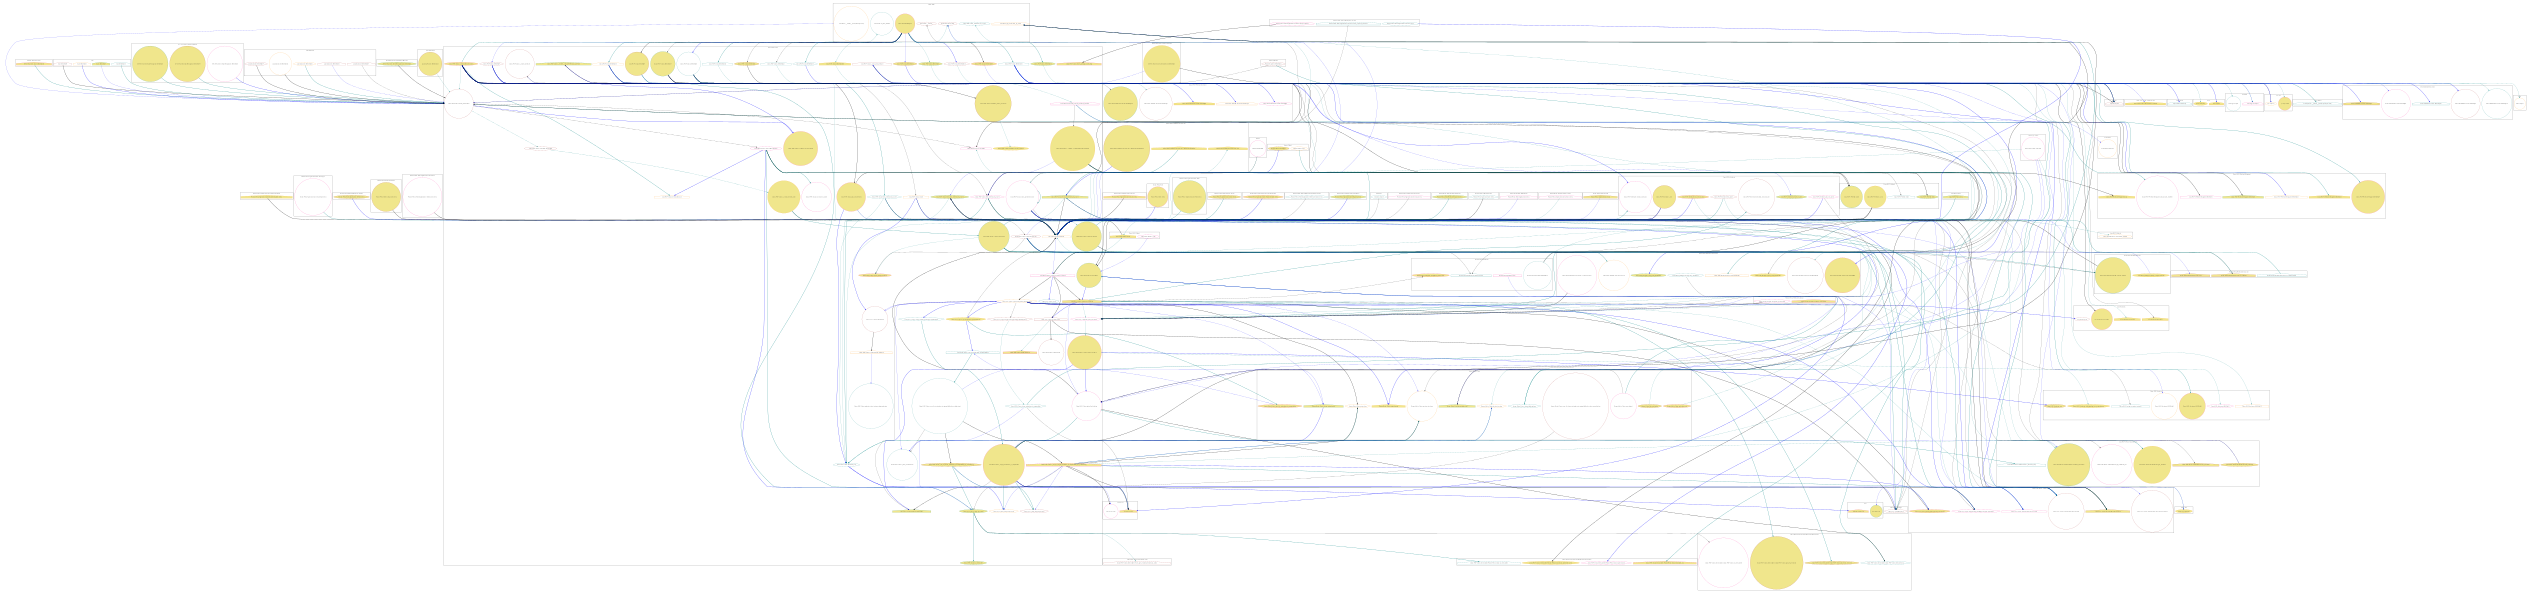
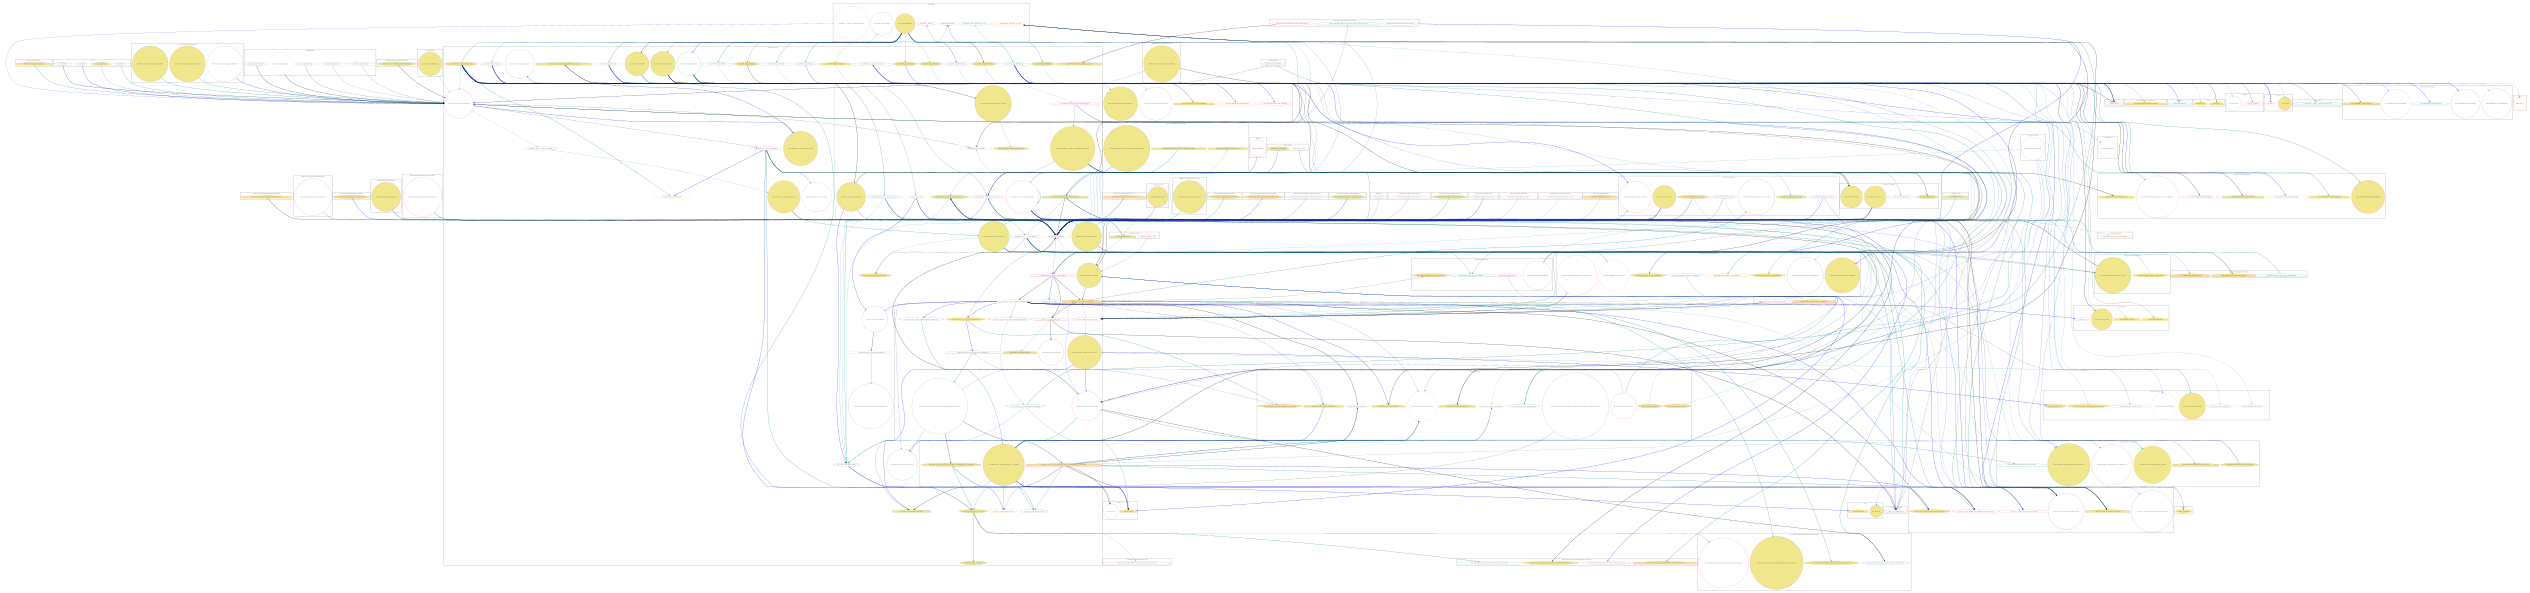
(1699, 233) -> (1699, 233)
